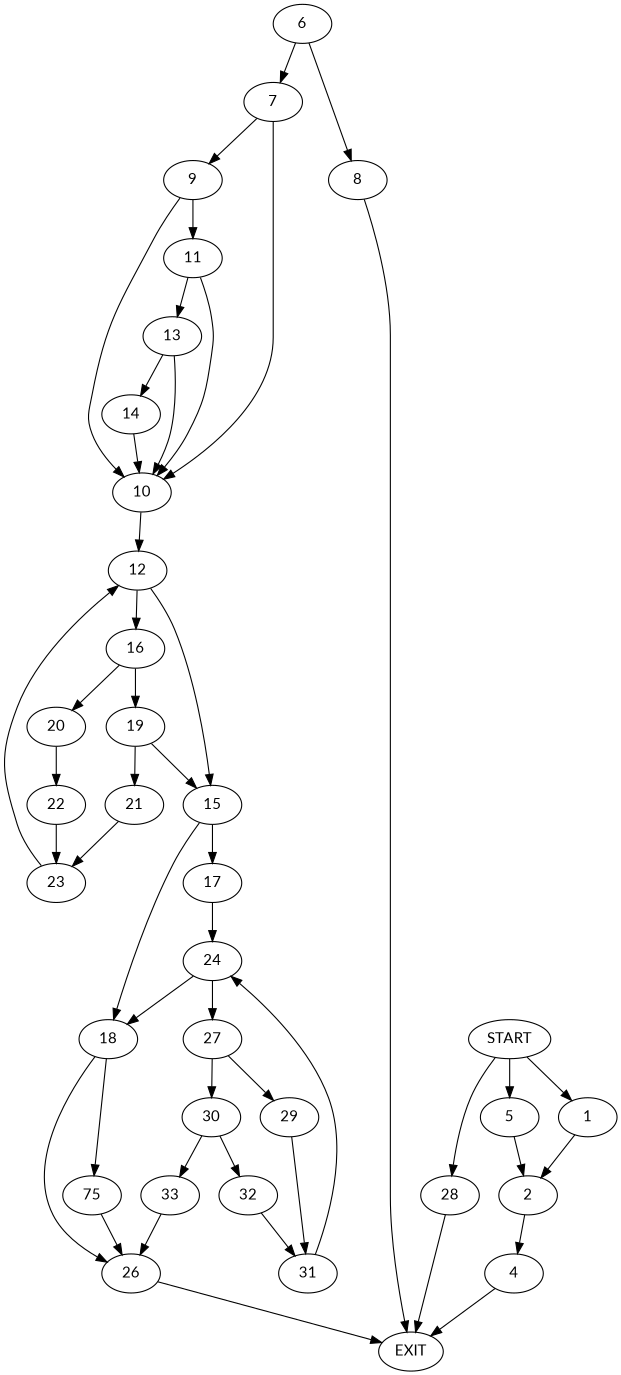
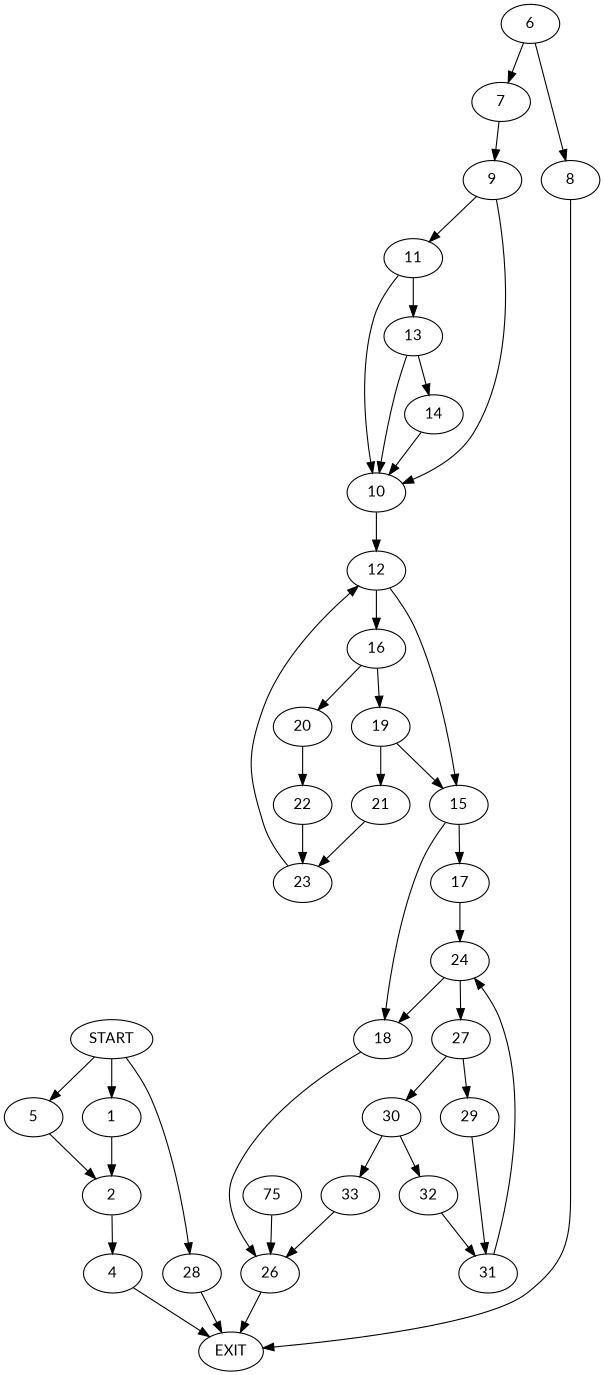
(273, 317) -> none
(101, 1112) -> none
